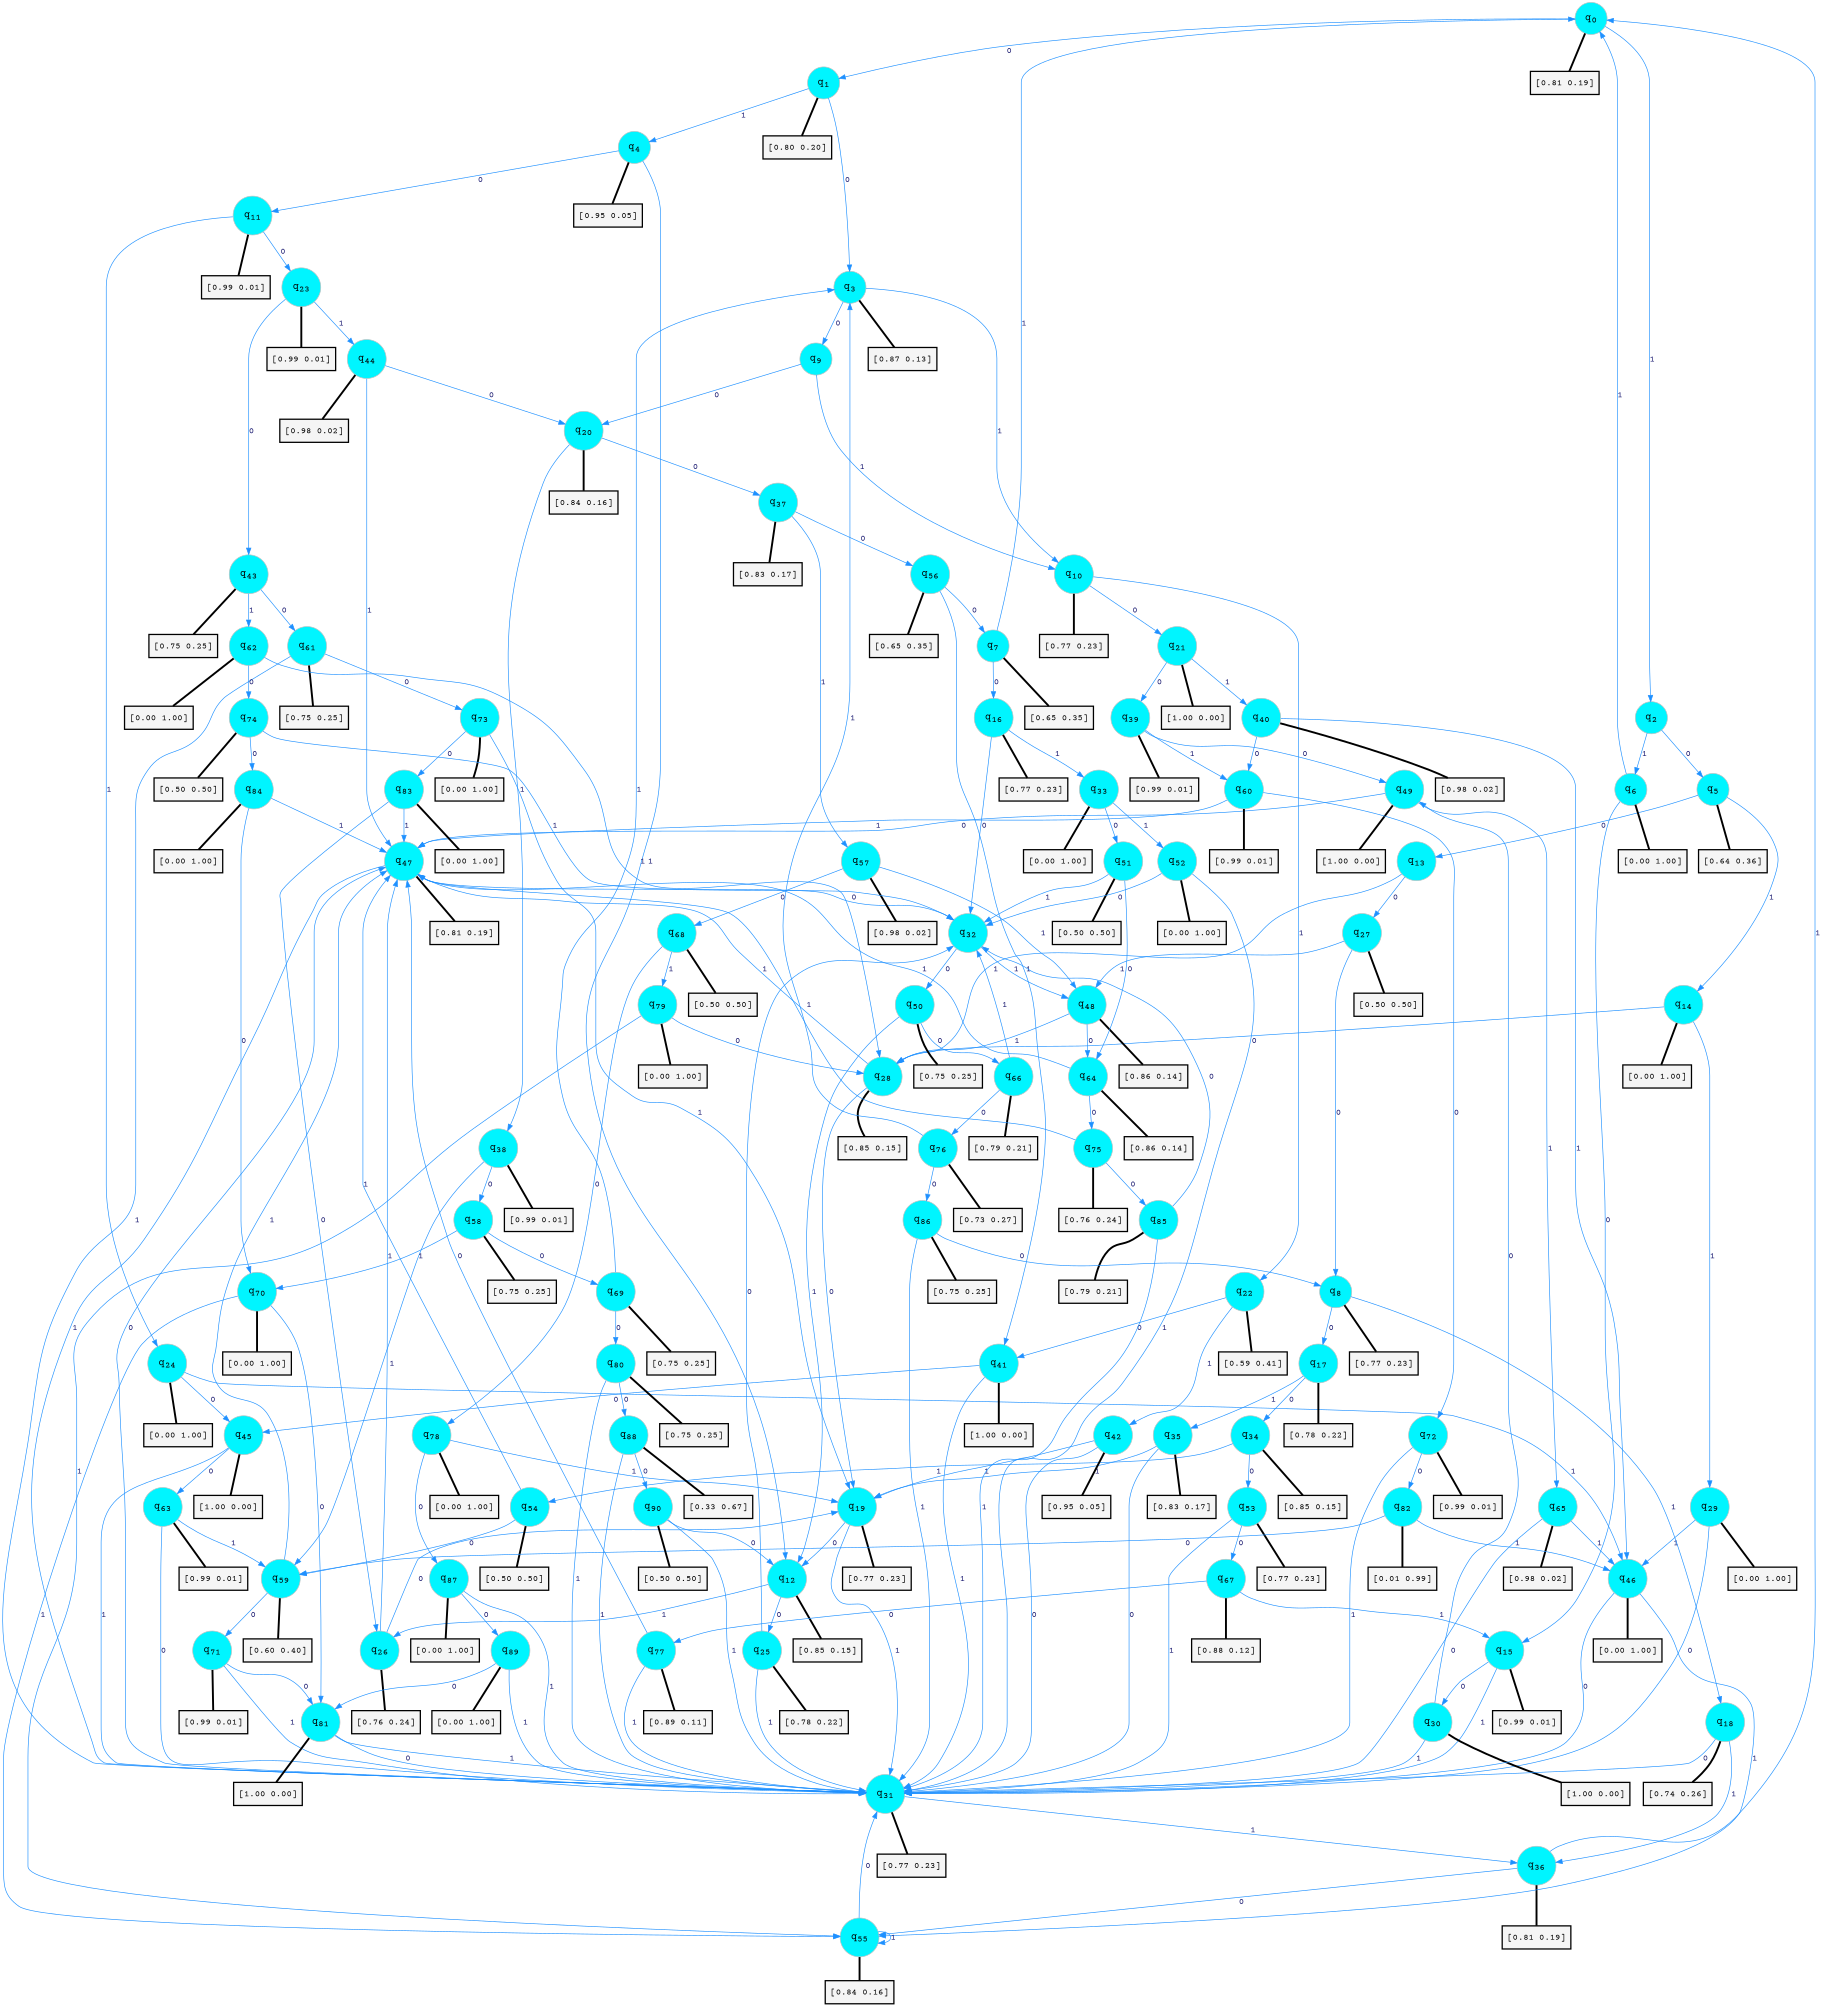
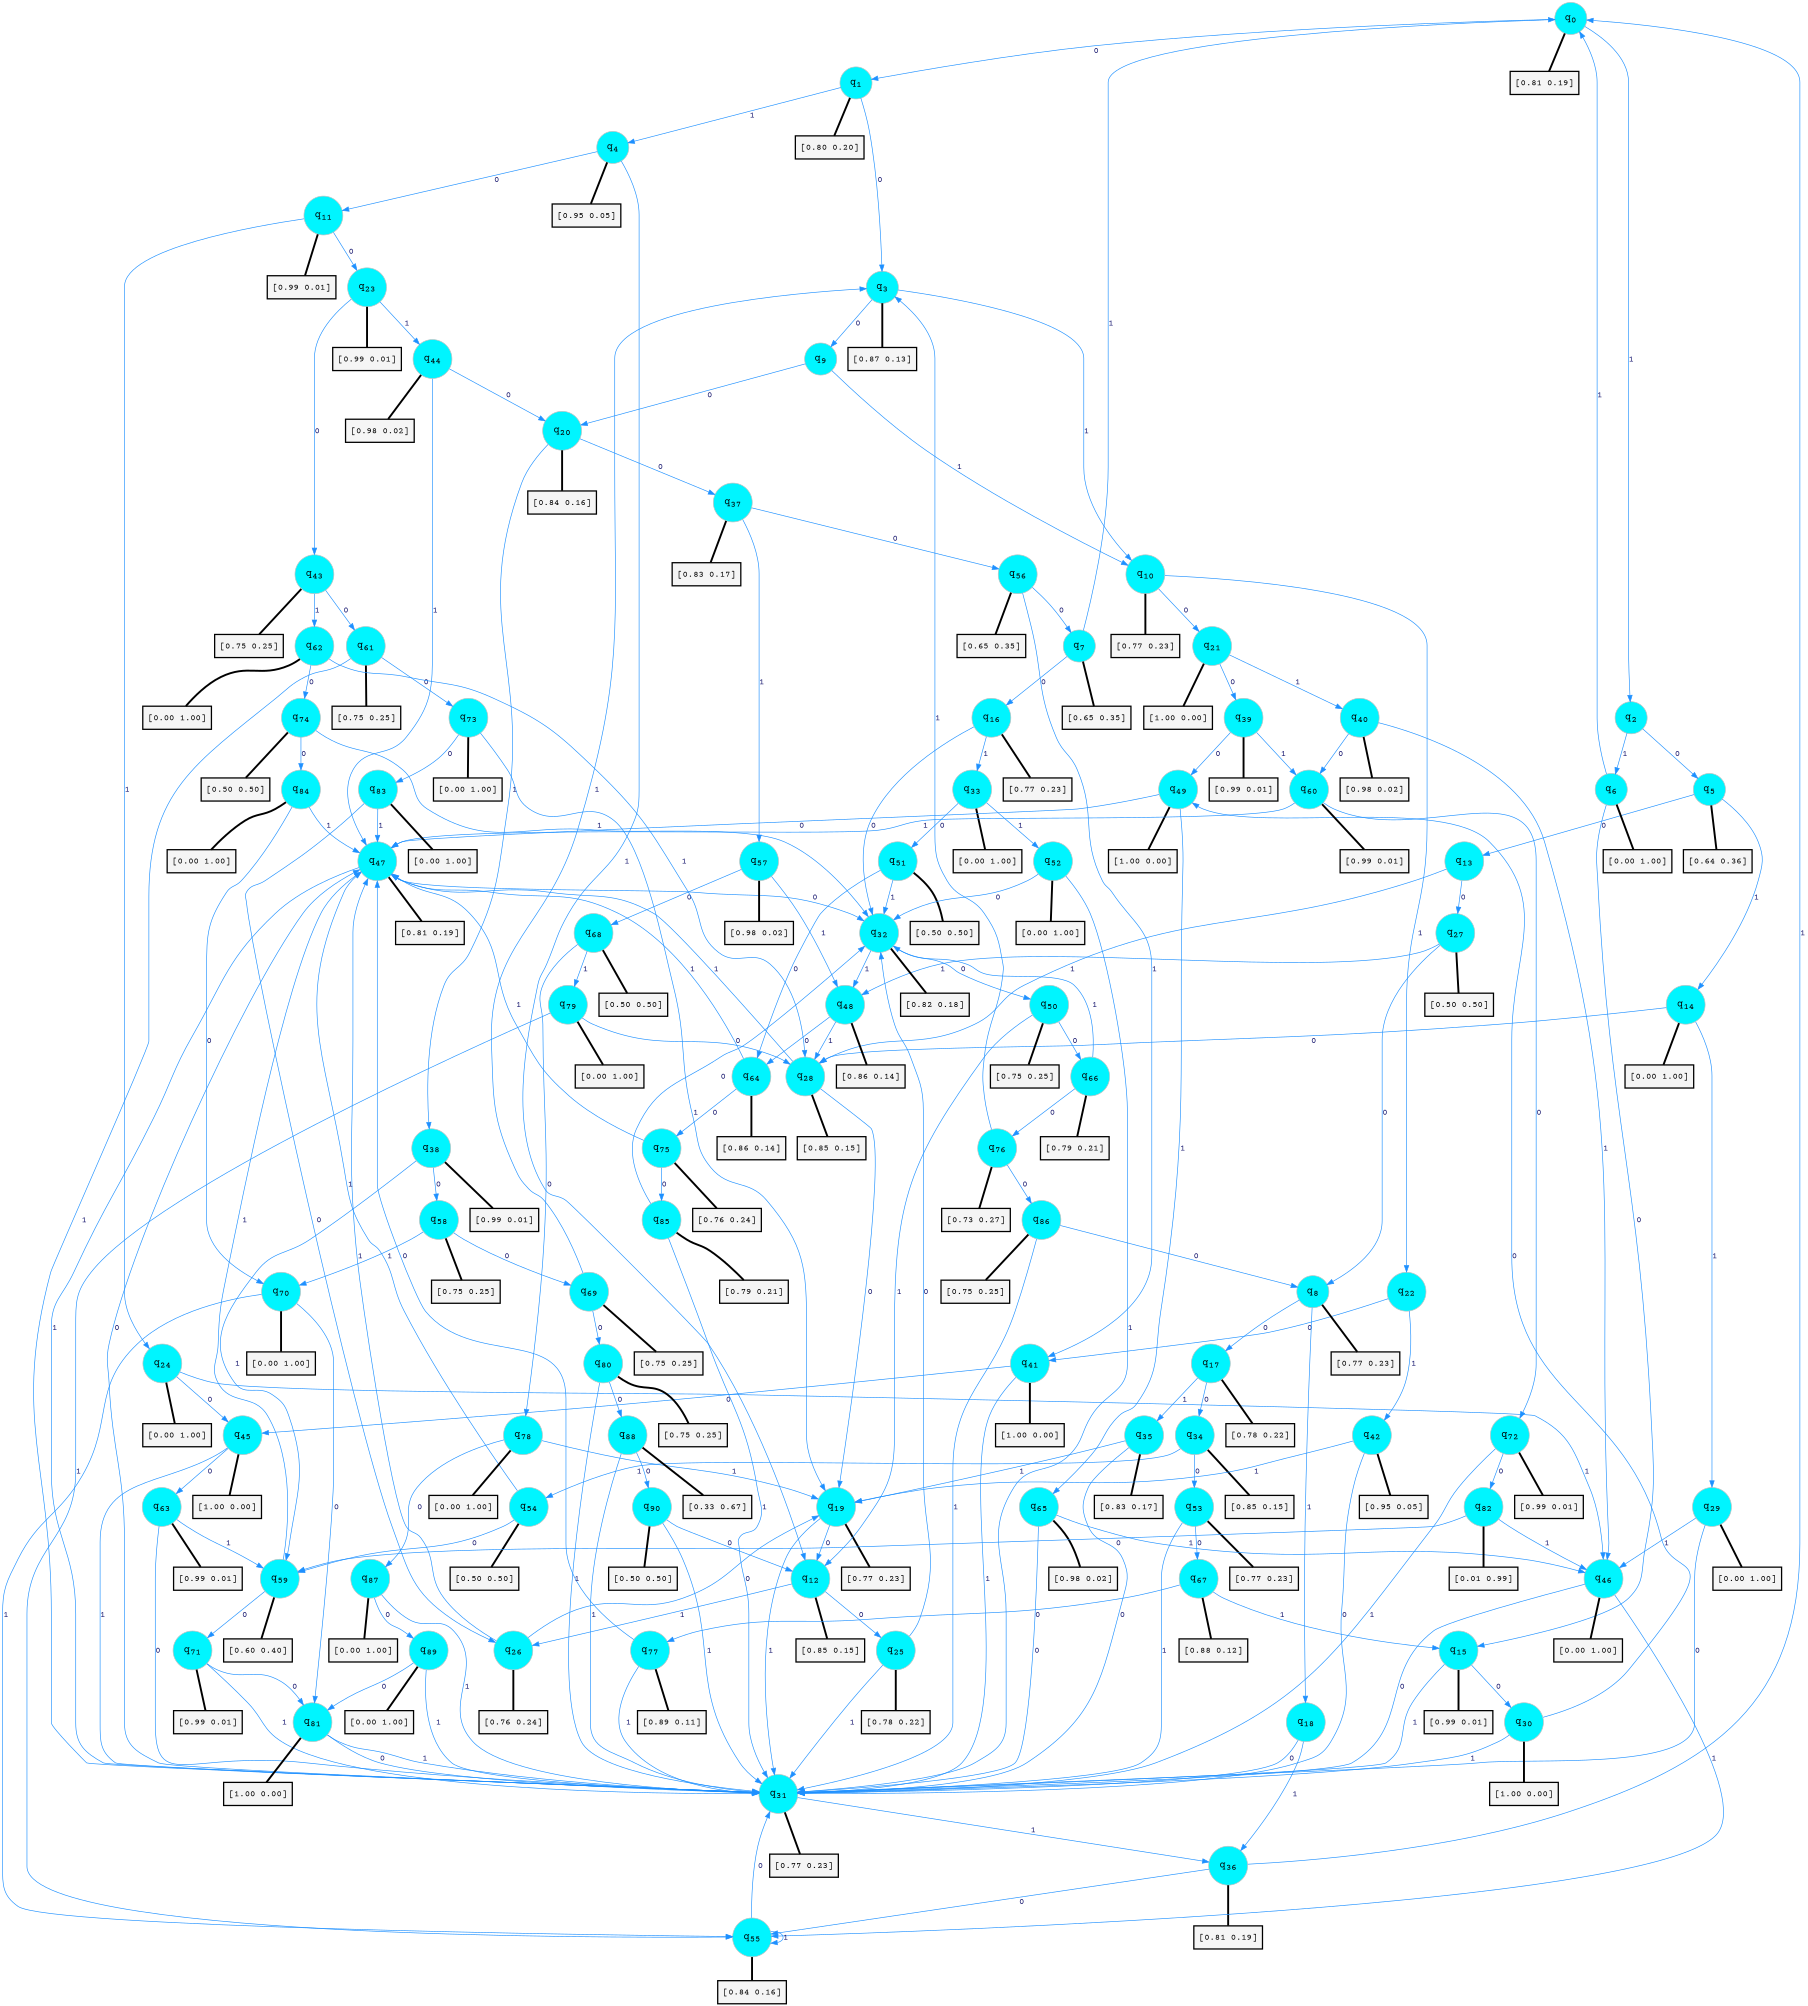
none -> (935, 1005)
(1253, 1363) -> none
(1678, 1794) -> none
